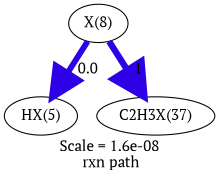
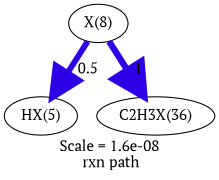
(86, 70) -> (86, 70)
(156, 116) -> (156, 116)
